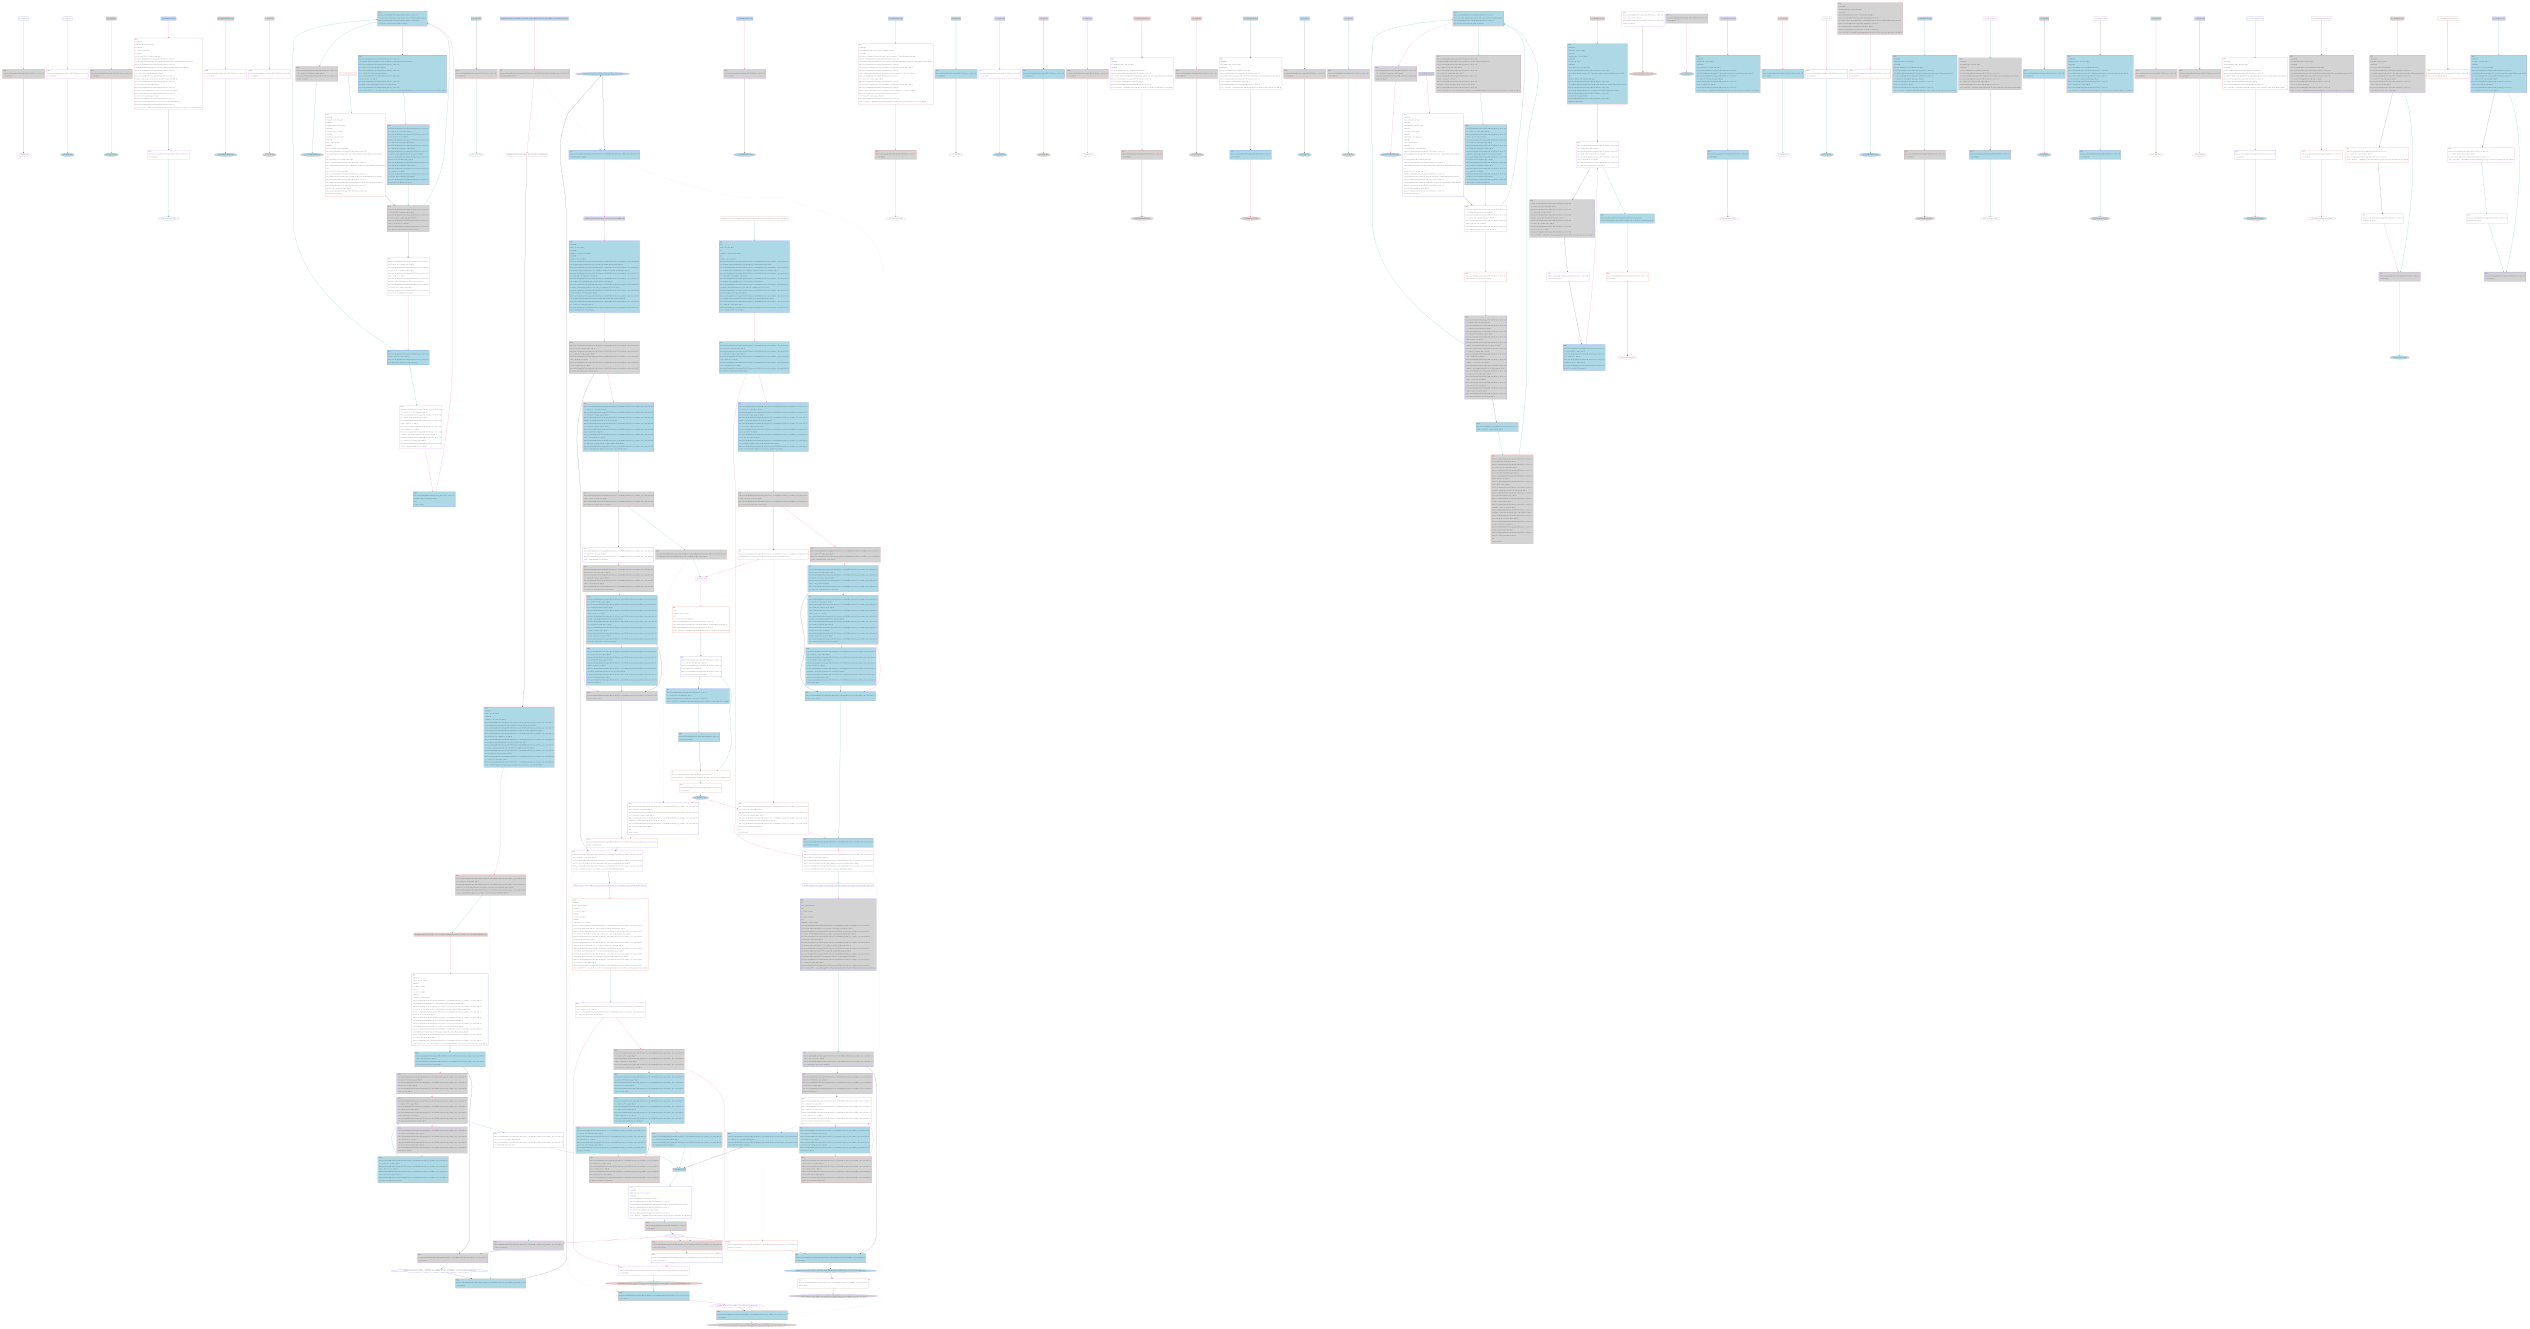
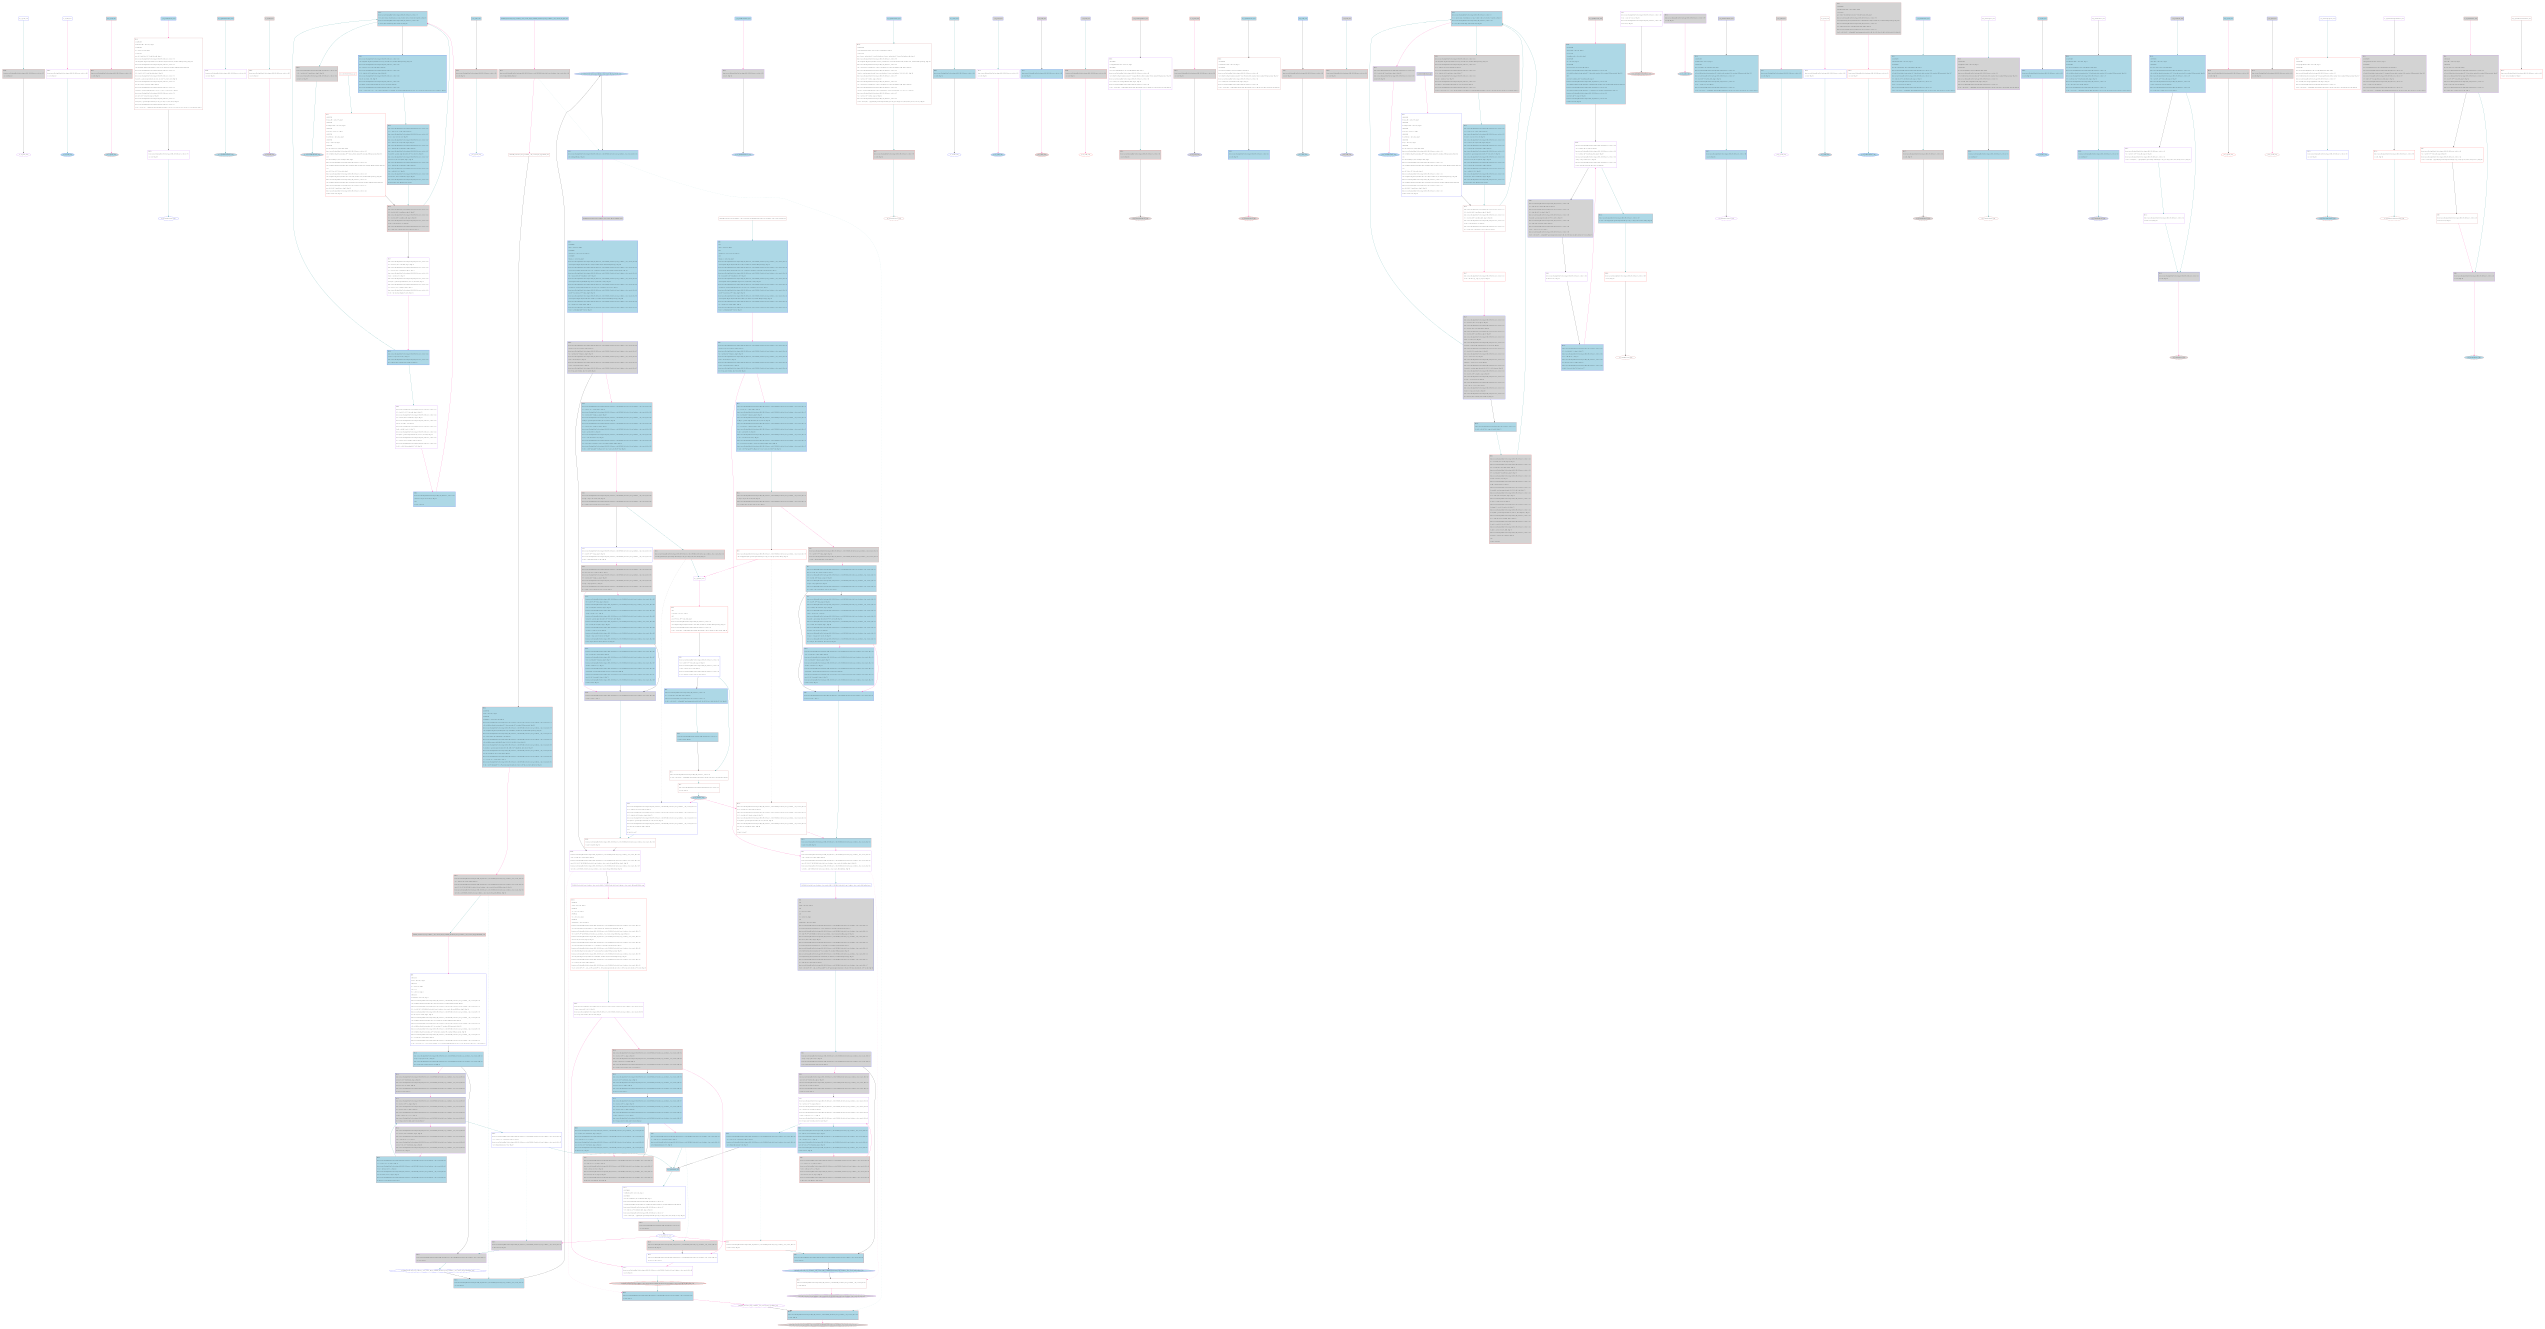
none -> (2179, 358)
